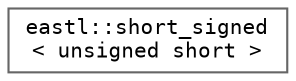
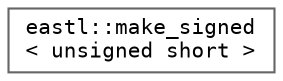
(148, 40) -> (141, 40)
